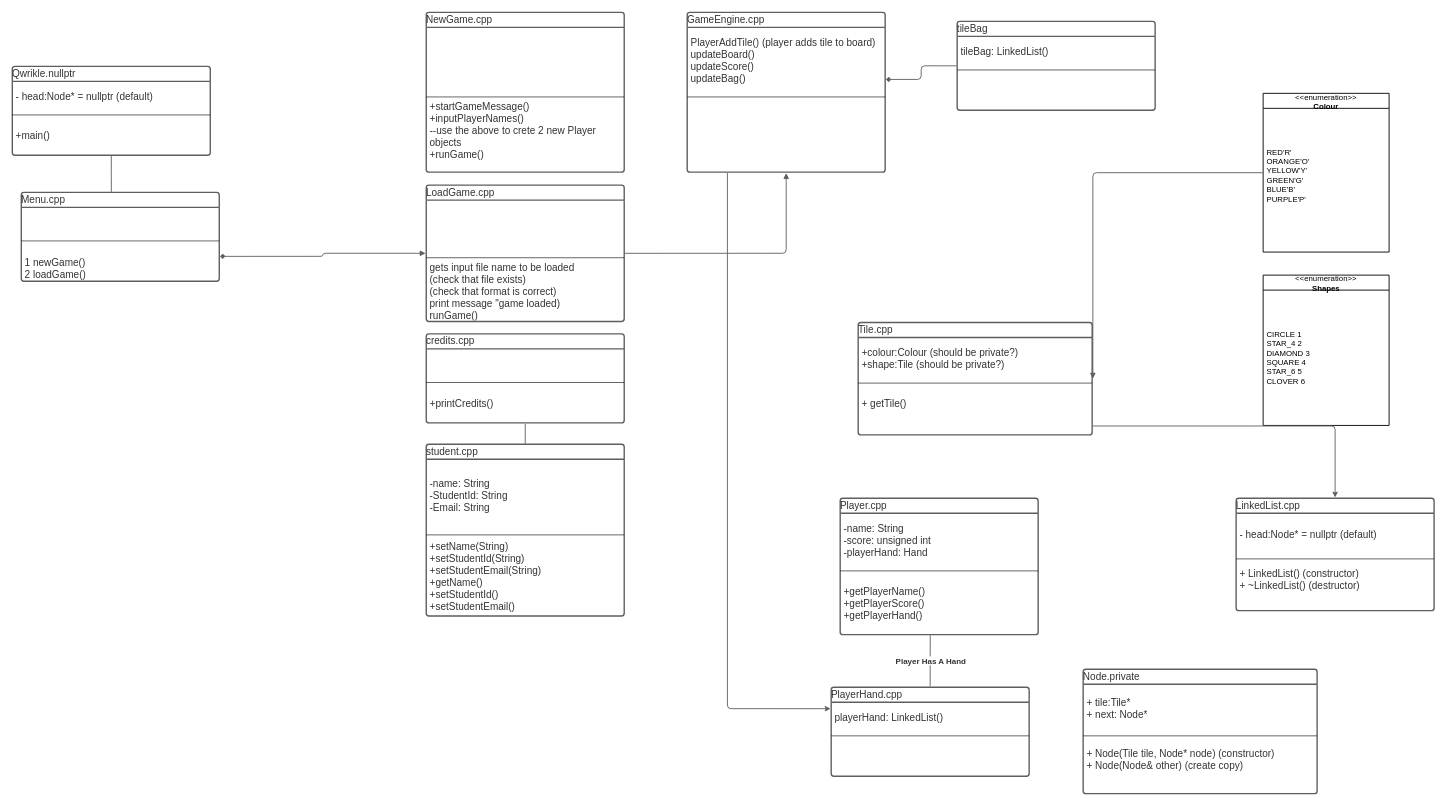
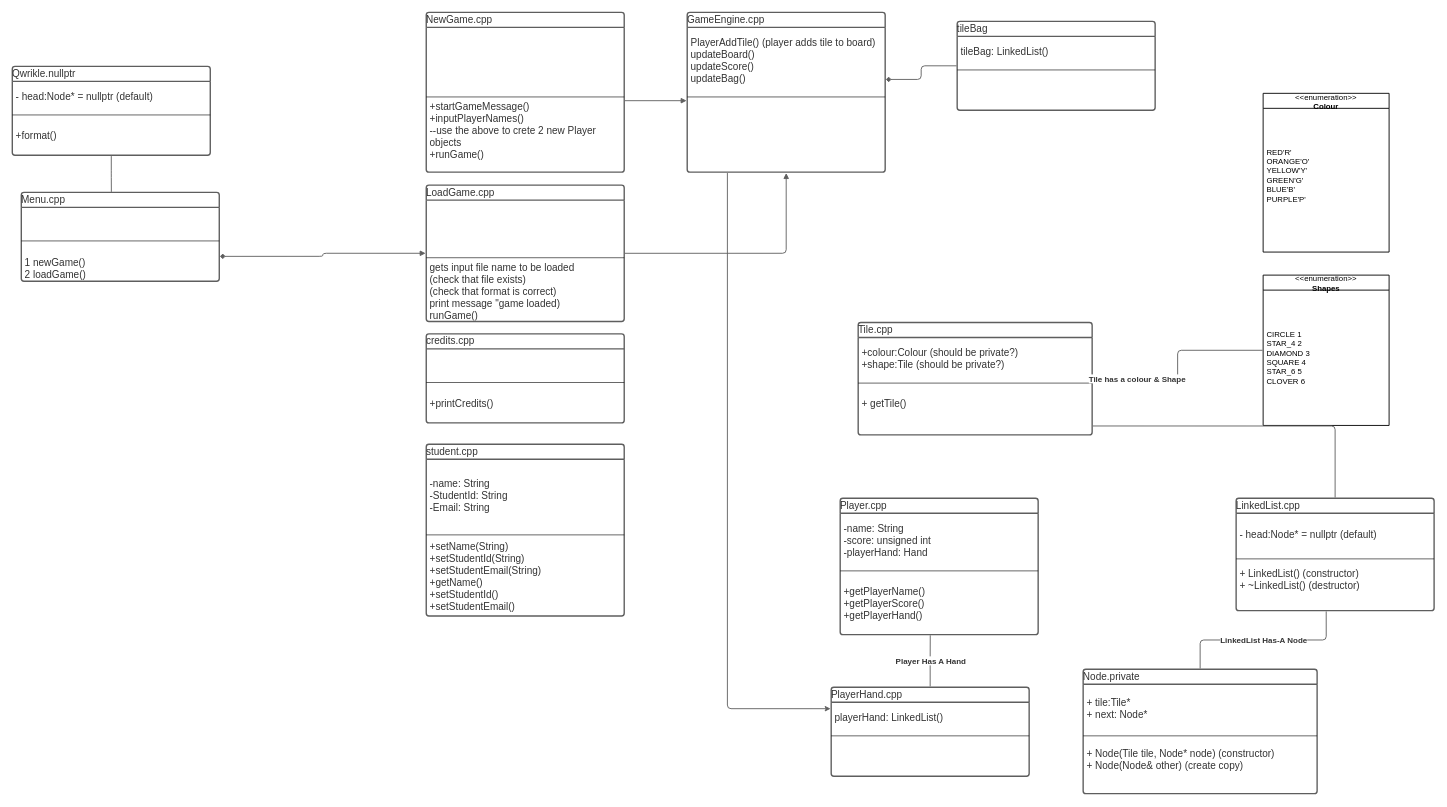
none -> (653, 101)
(34, 137) -> (41, 137)
(1102, 173) -> none
none -> (1178, 364)
(525, 434) -> none
(1335, 491) -> (1335, 493)
none -> (1263, 640)
